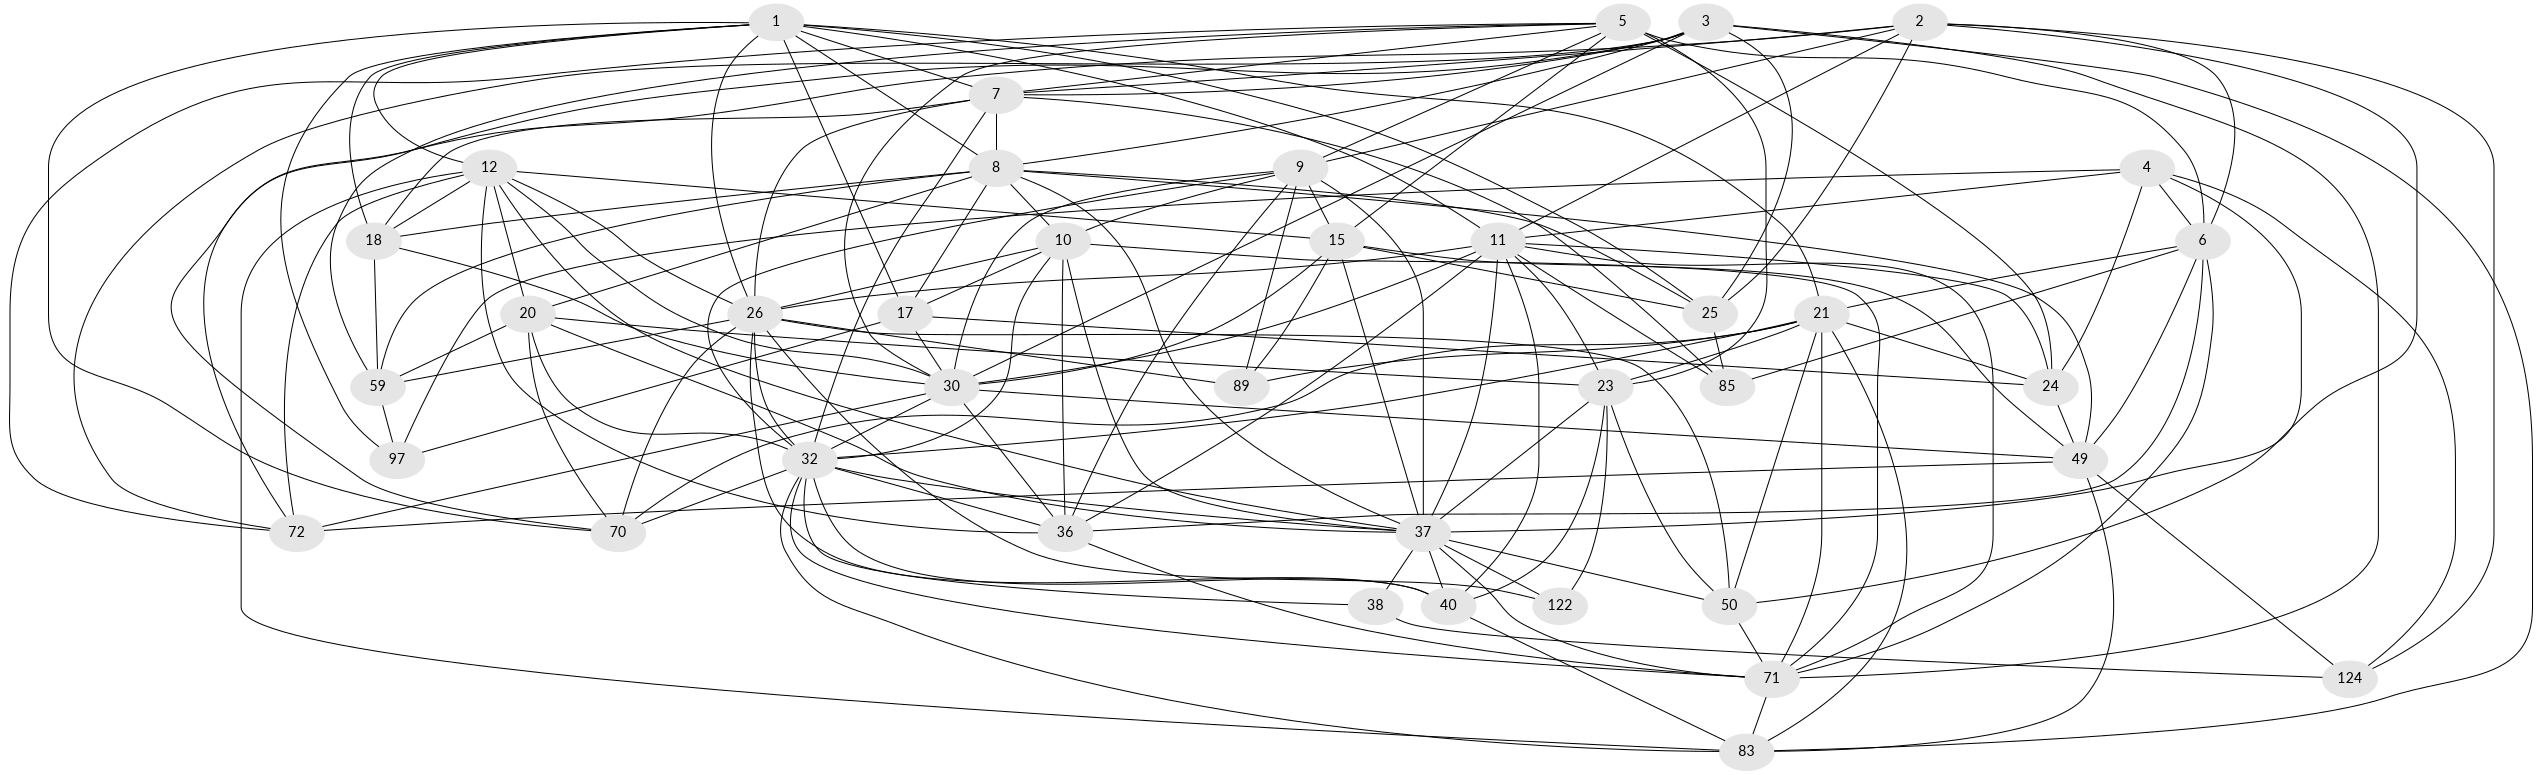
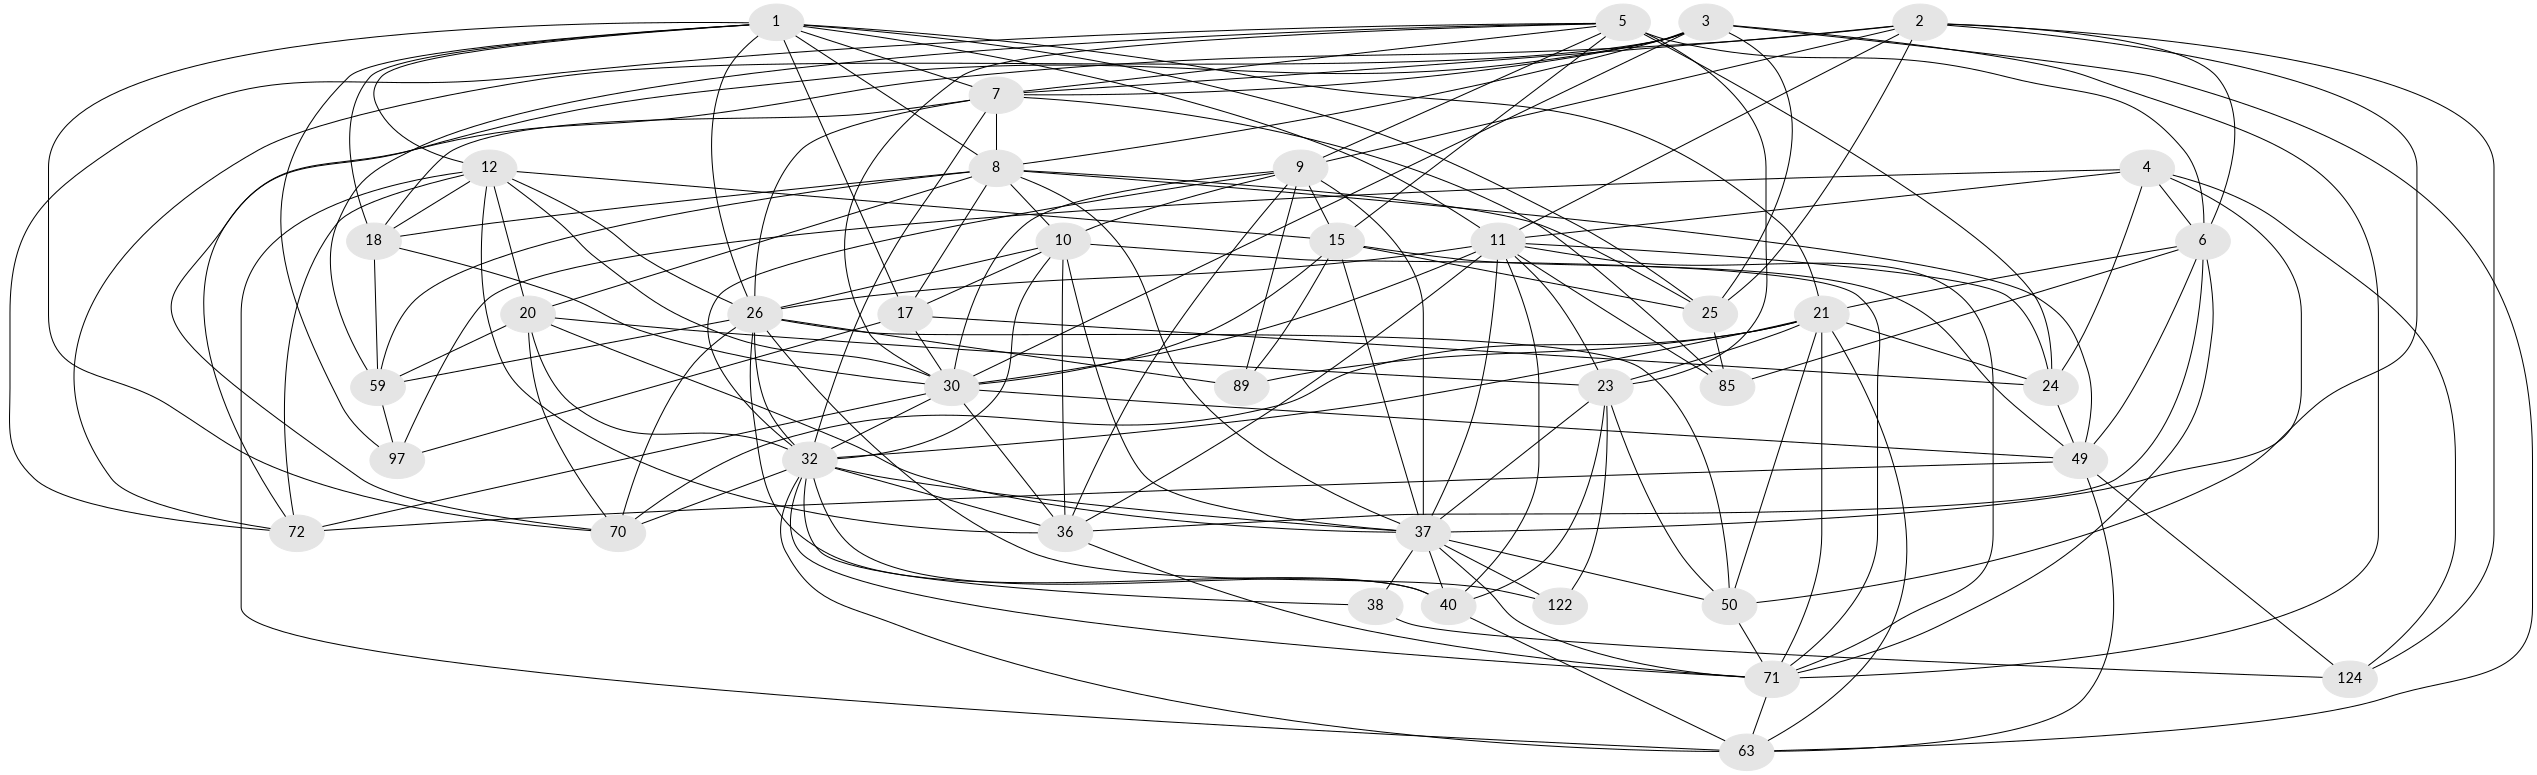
(913, 426) -> none
(1747, 752) -> (1747, 752)
